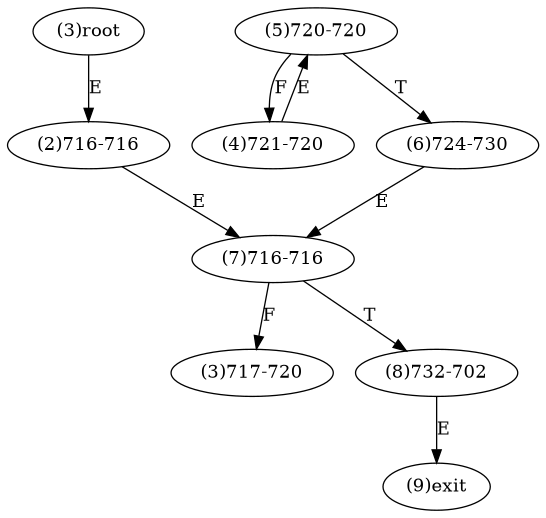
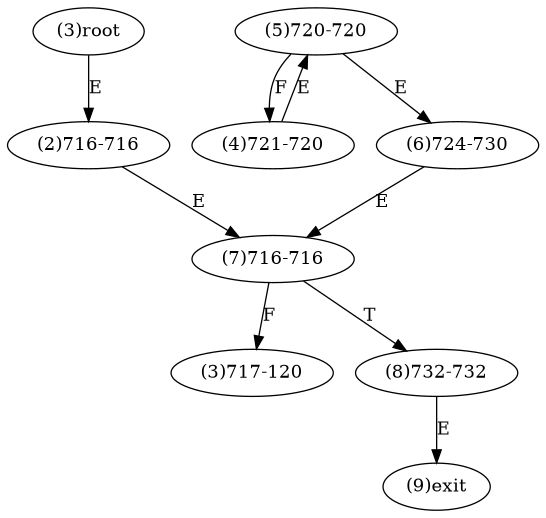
(401, 88) -> (401, 88)
(252, 373) -> (252, 373)
(437, 373) -> (437, 373)
